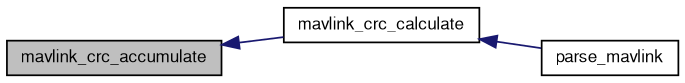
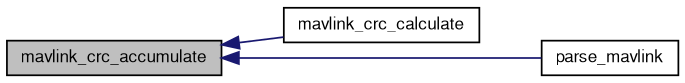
(519, 45) -> (390, 58)
